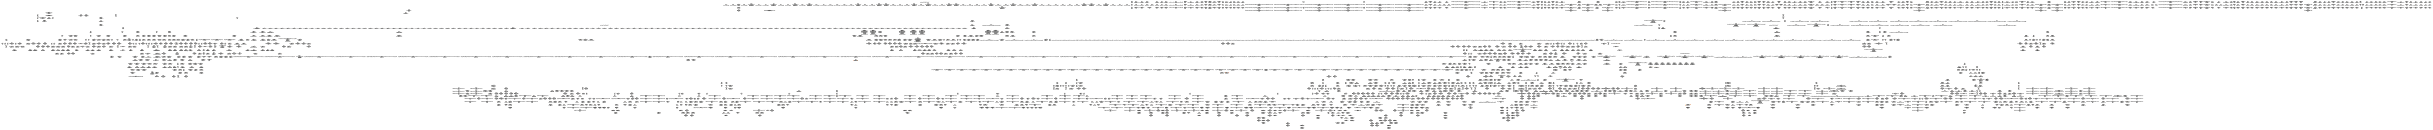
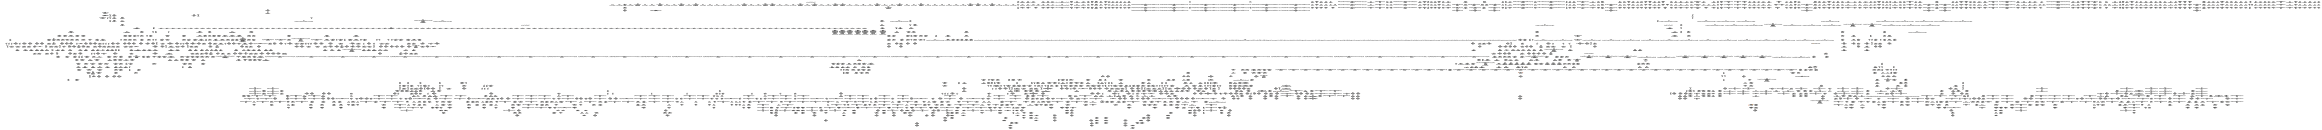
none -> (232, 28)
